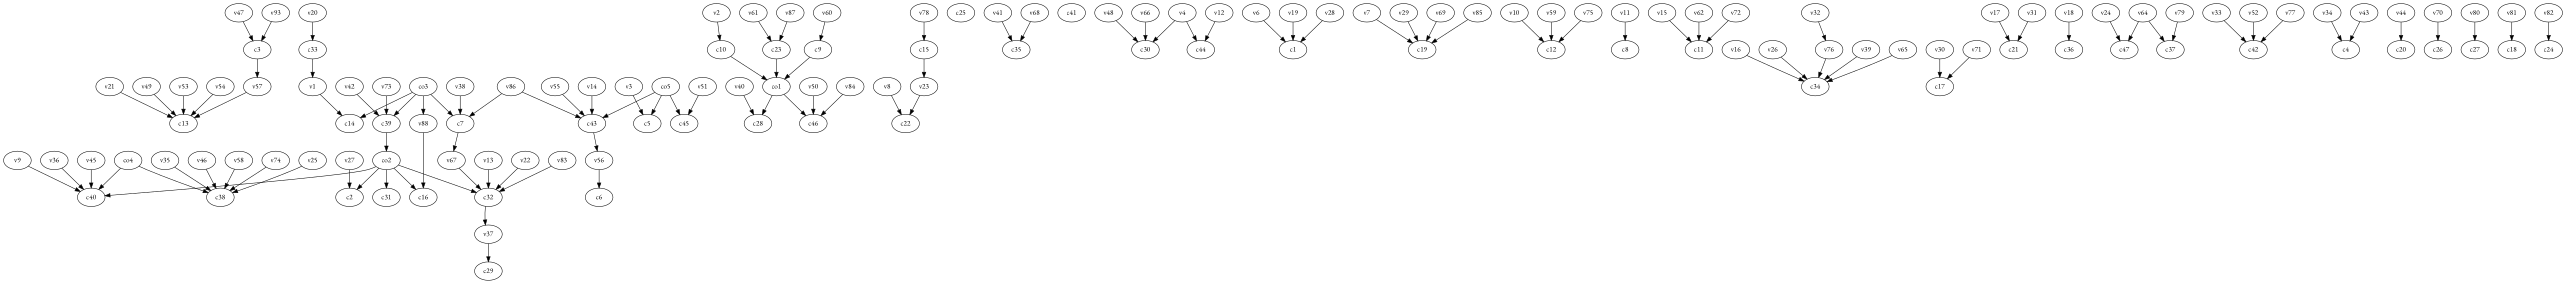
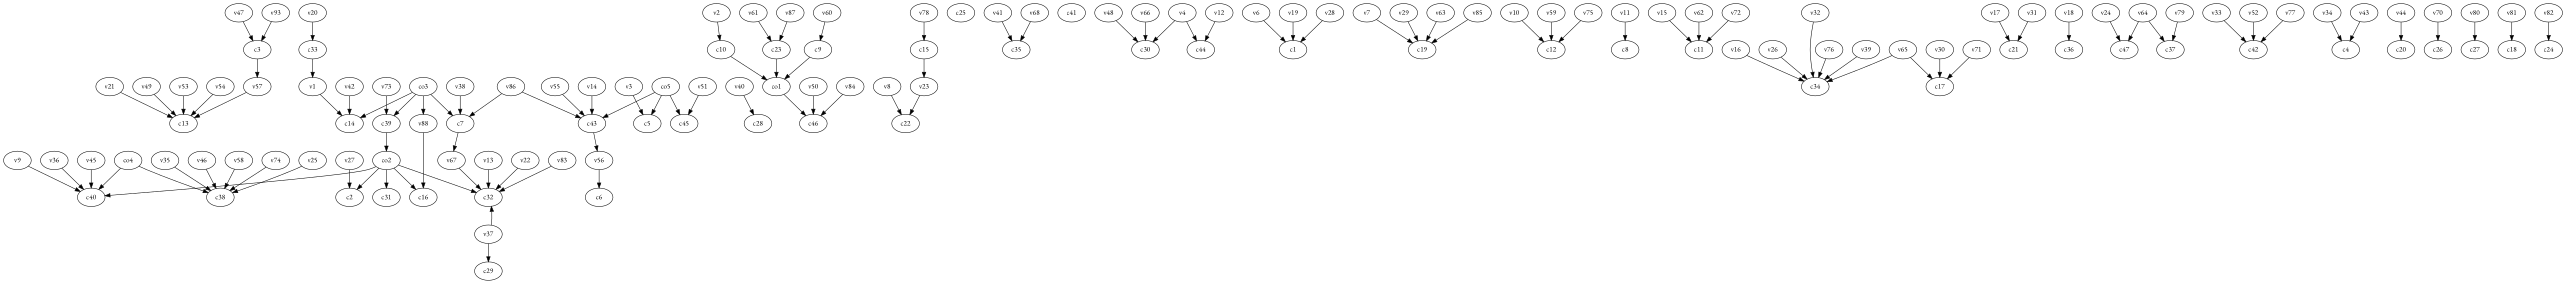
(1441, 13) -> (1441, 13)
(1821, 29) -> (1810, 47)
none -> (1919, 66)
(366, 103) -> (350, 103)
(768, 103) -> none
(485, 213) -> (492, 218)
